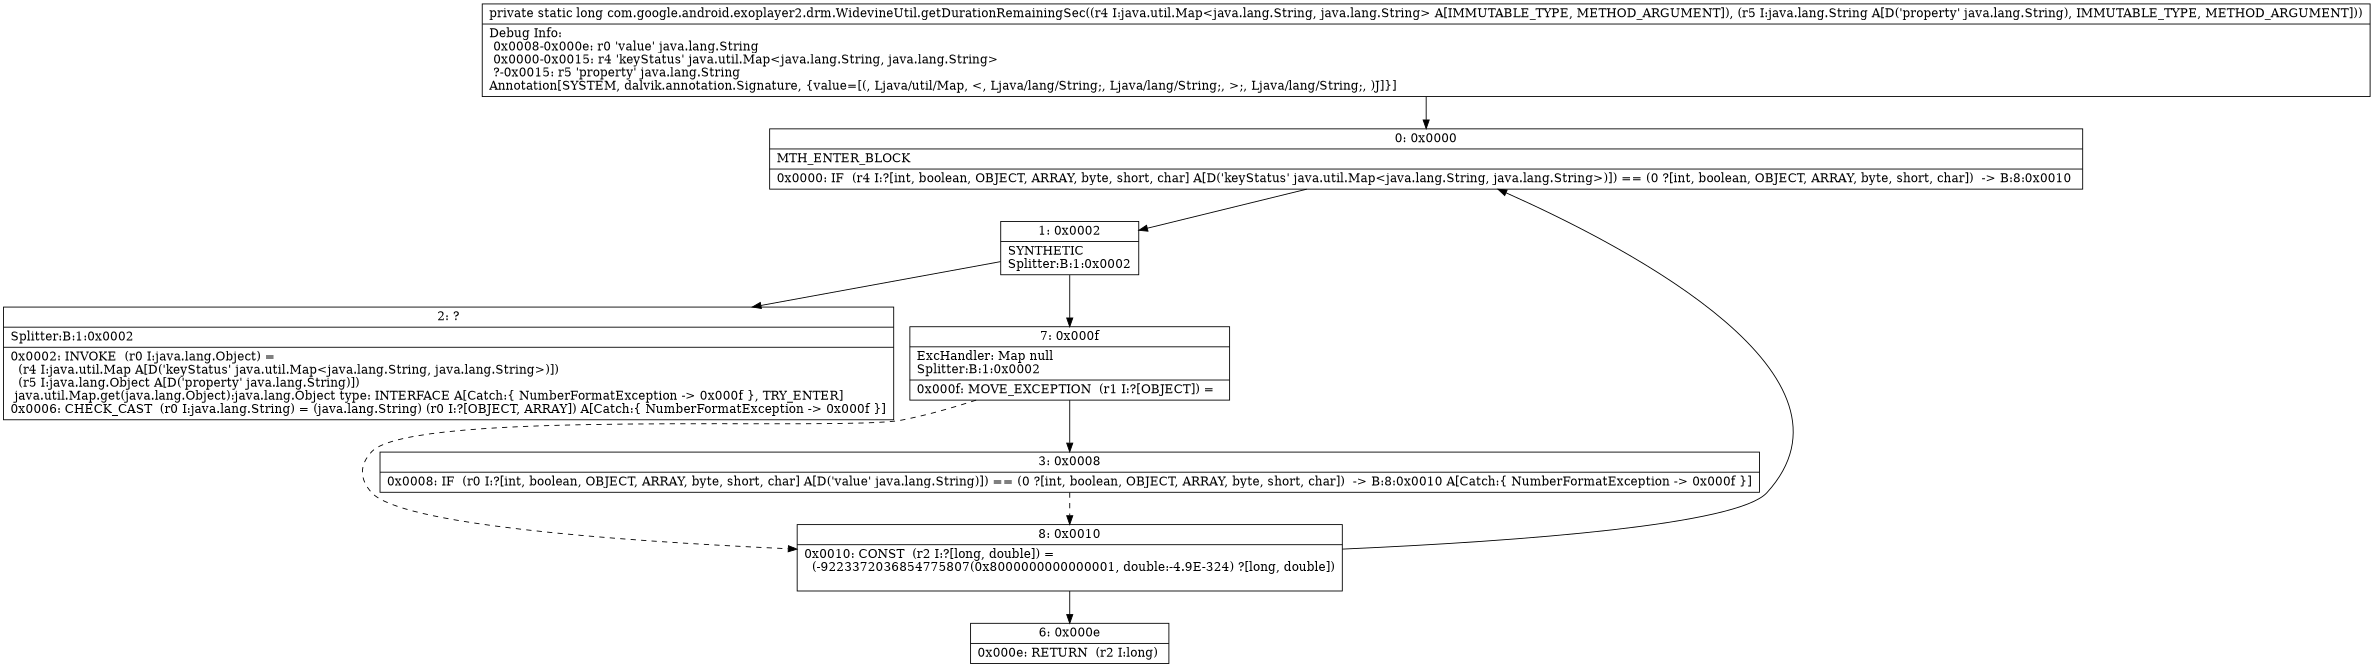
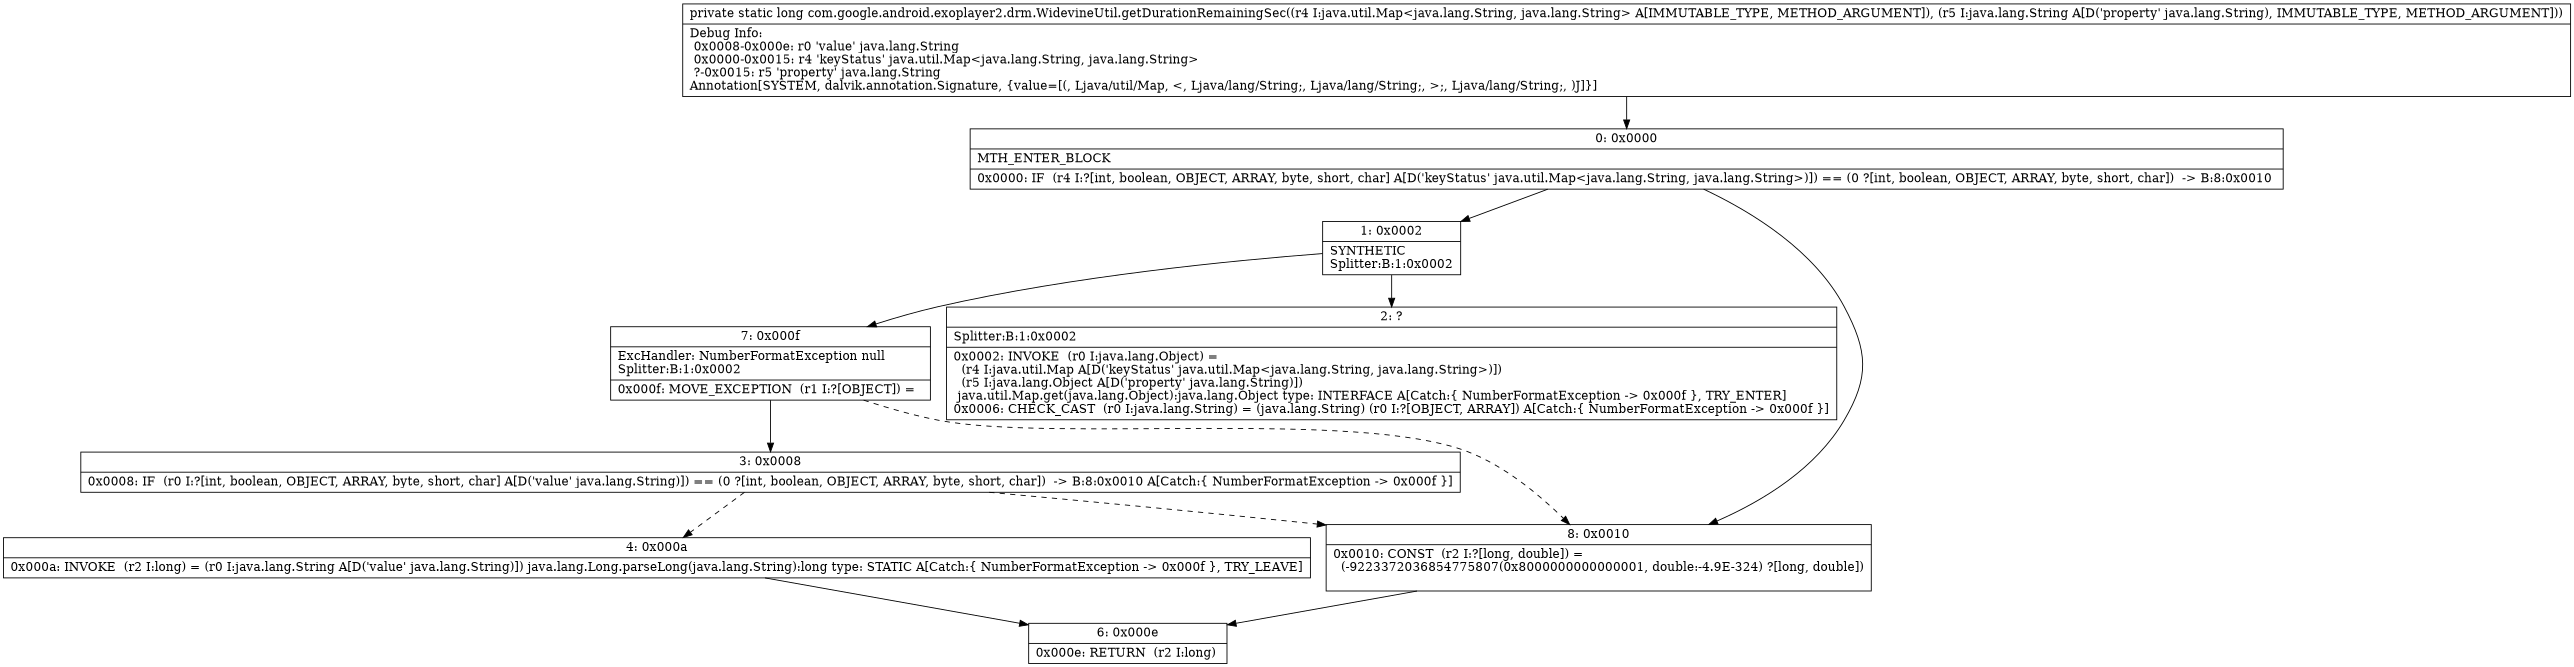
(985, 356) -> (752, 356)
(1773, 482) -> (1862, 353)
none -> (657, 558)
